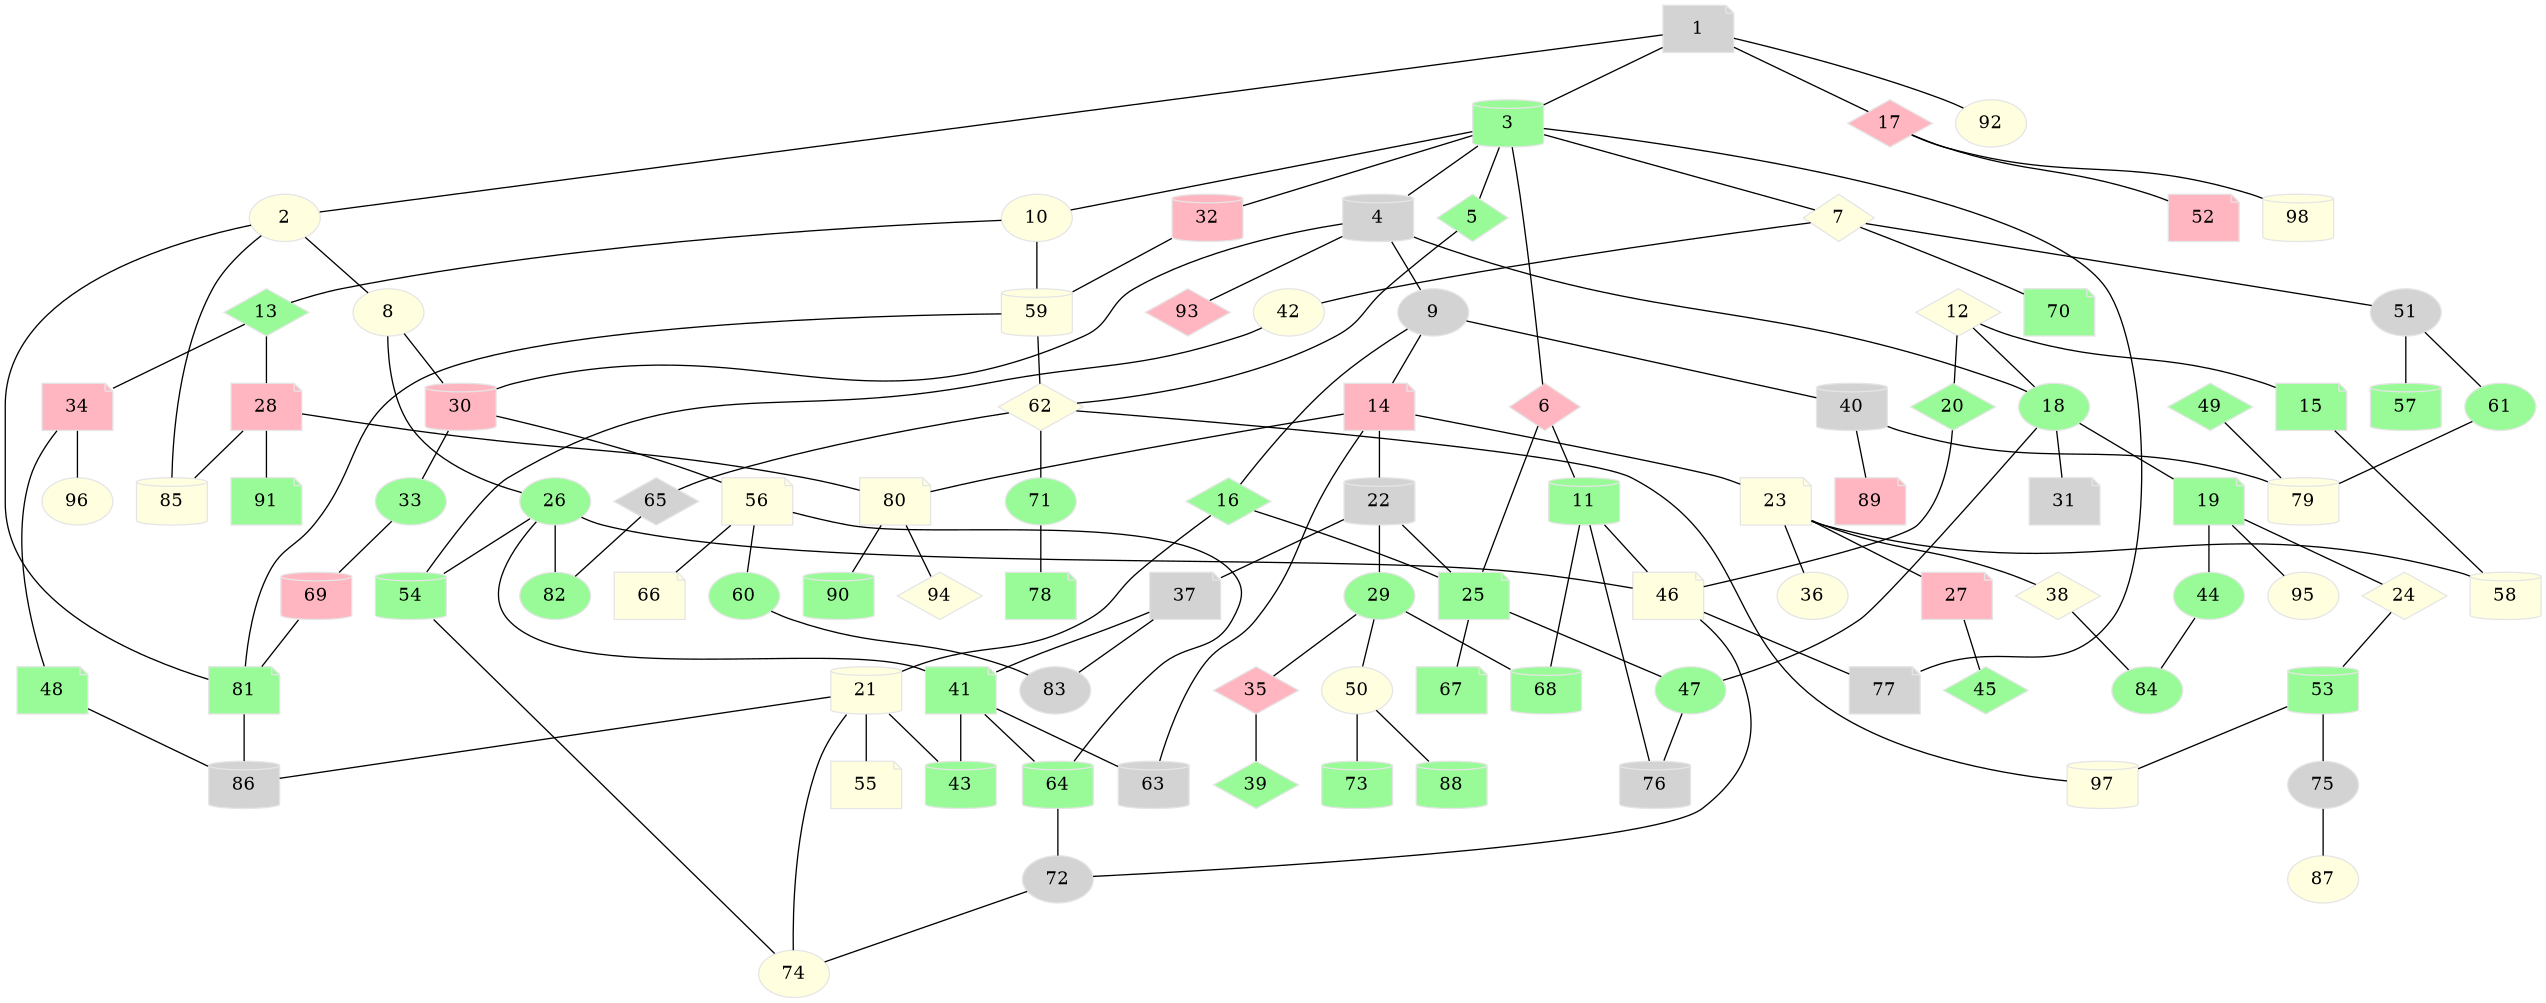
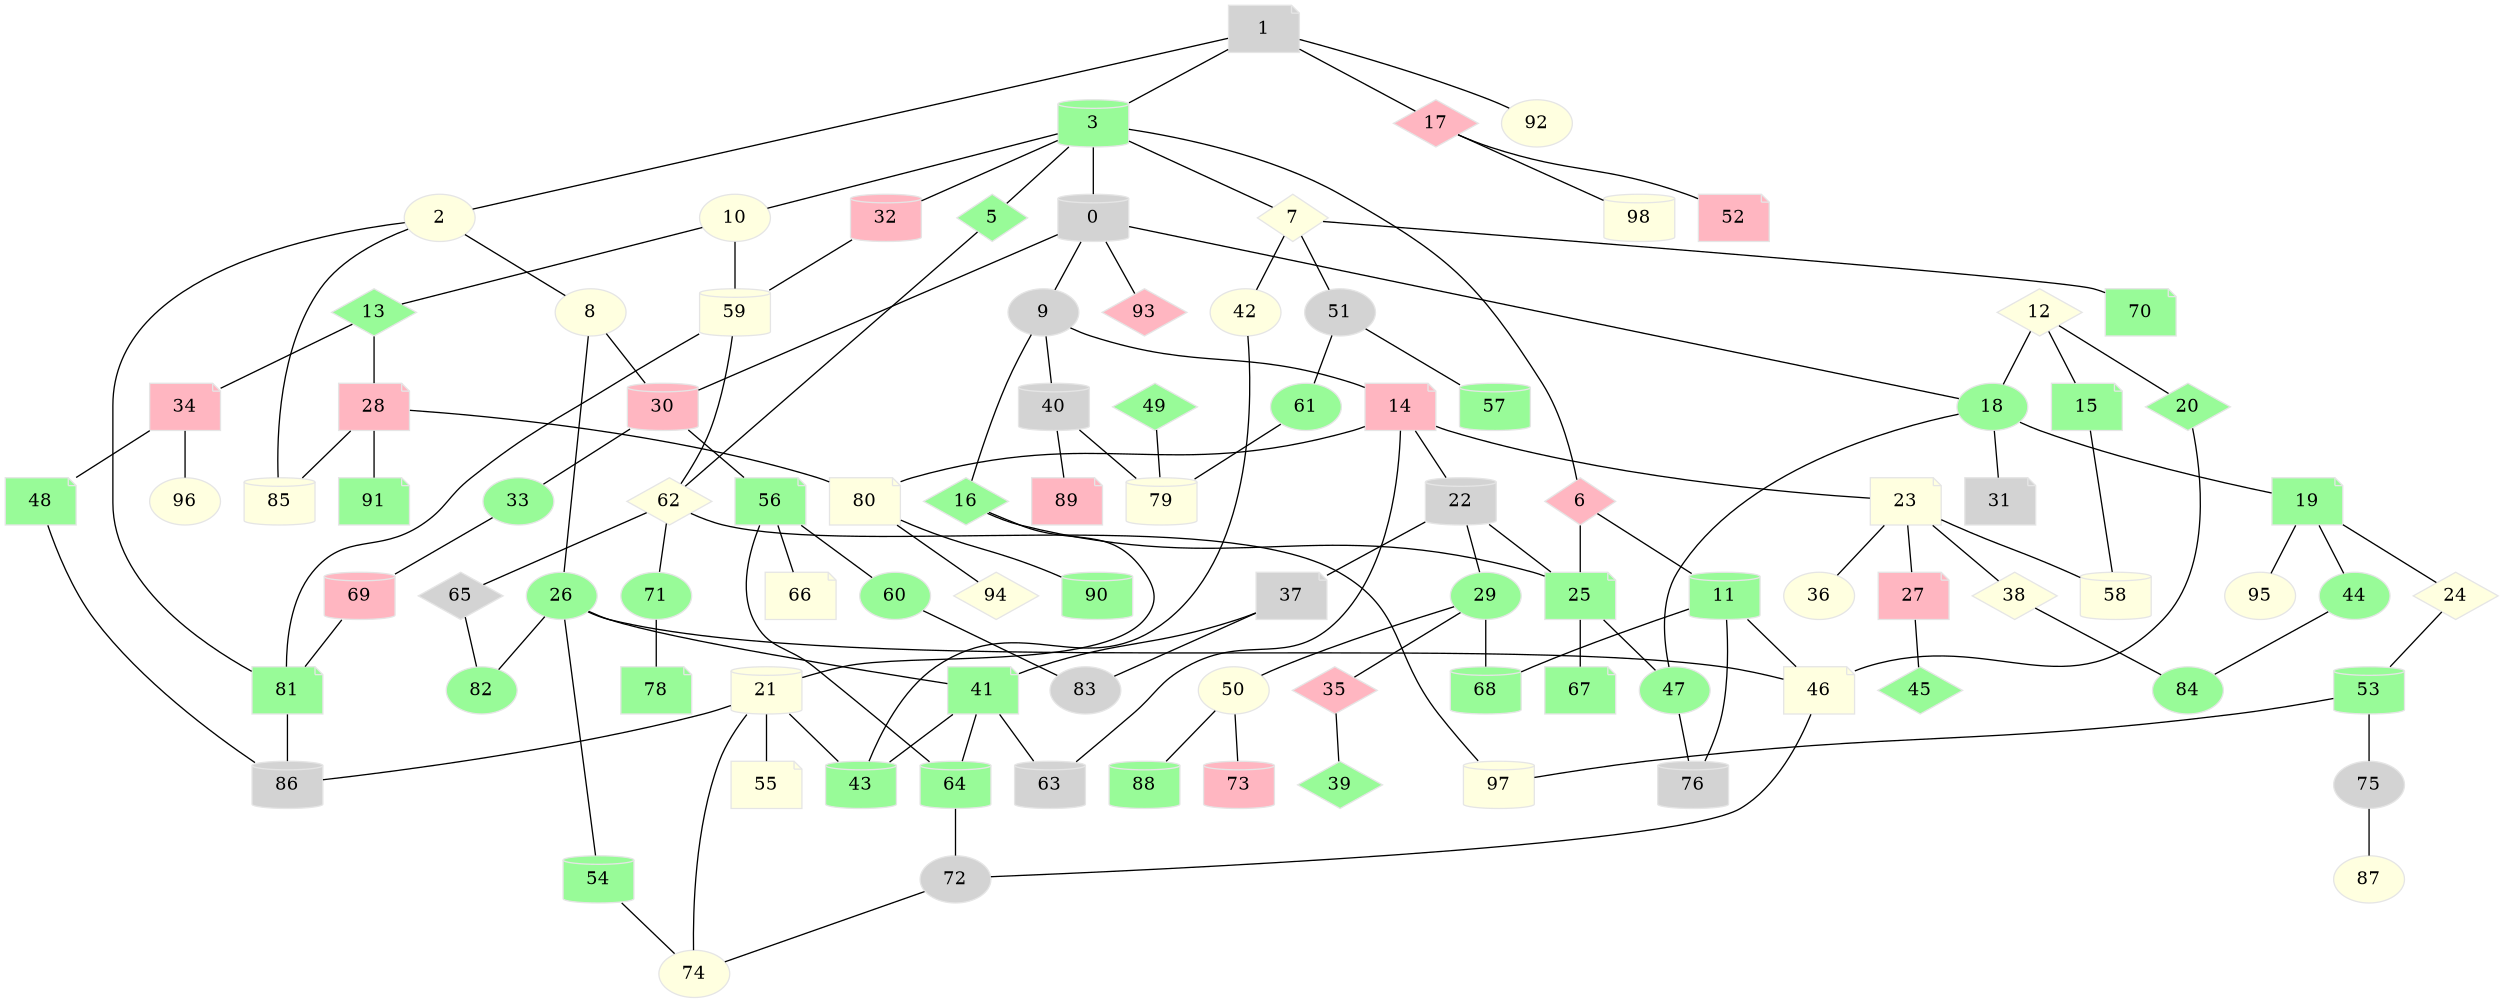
(1378, 218) -> (1093, 218)
(819, 401) -> (1158, 626)
(757, 501) -> (770, 501)
(1885, 690) -> none
(1357, 785) -> (1239, 785)
